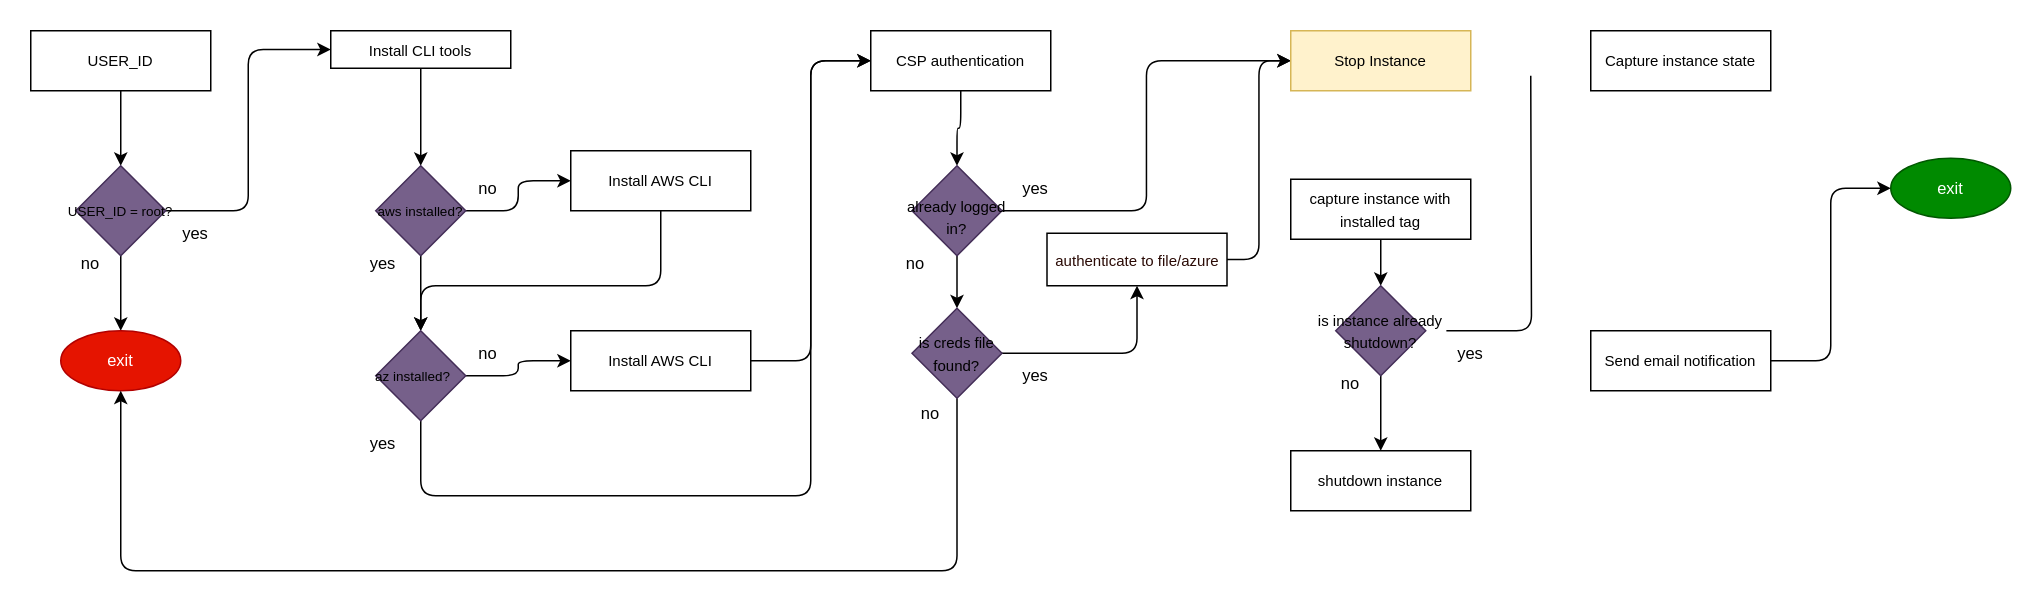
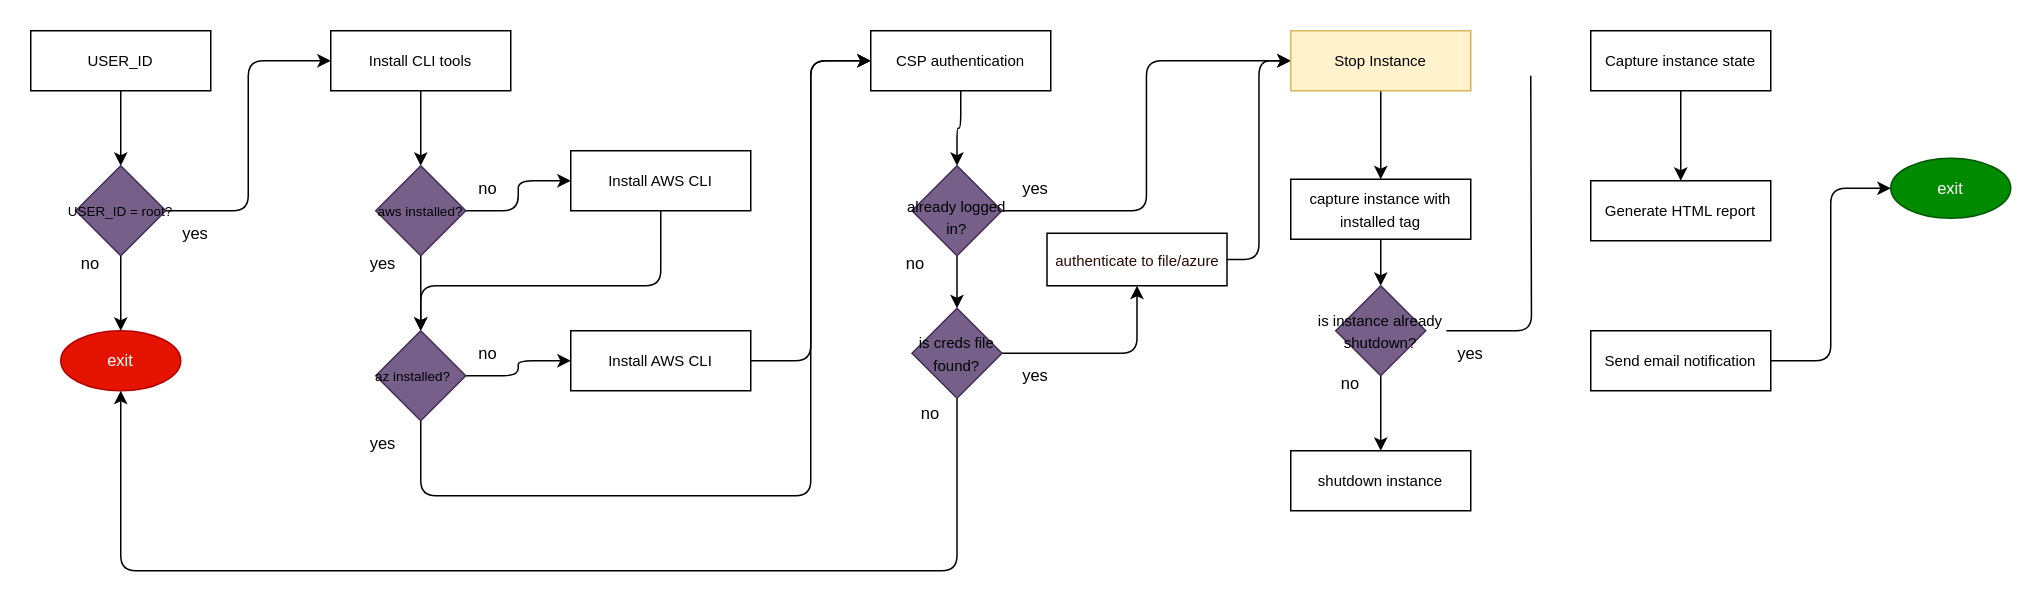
(421, 50) -> (421, 61)
none -> (1381, 130)
none -> (1681, 131)
none -> (1681, 211)
